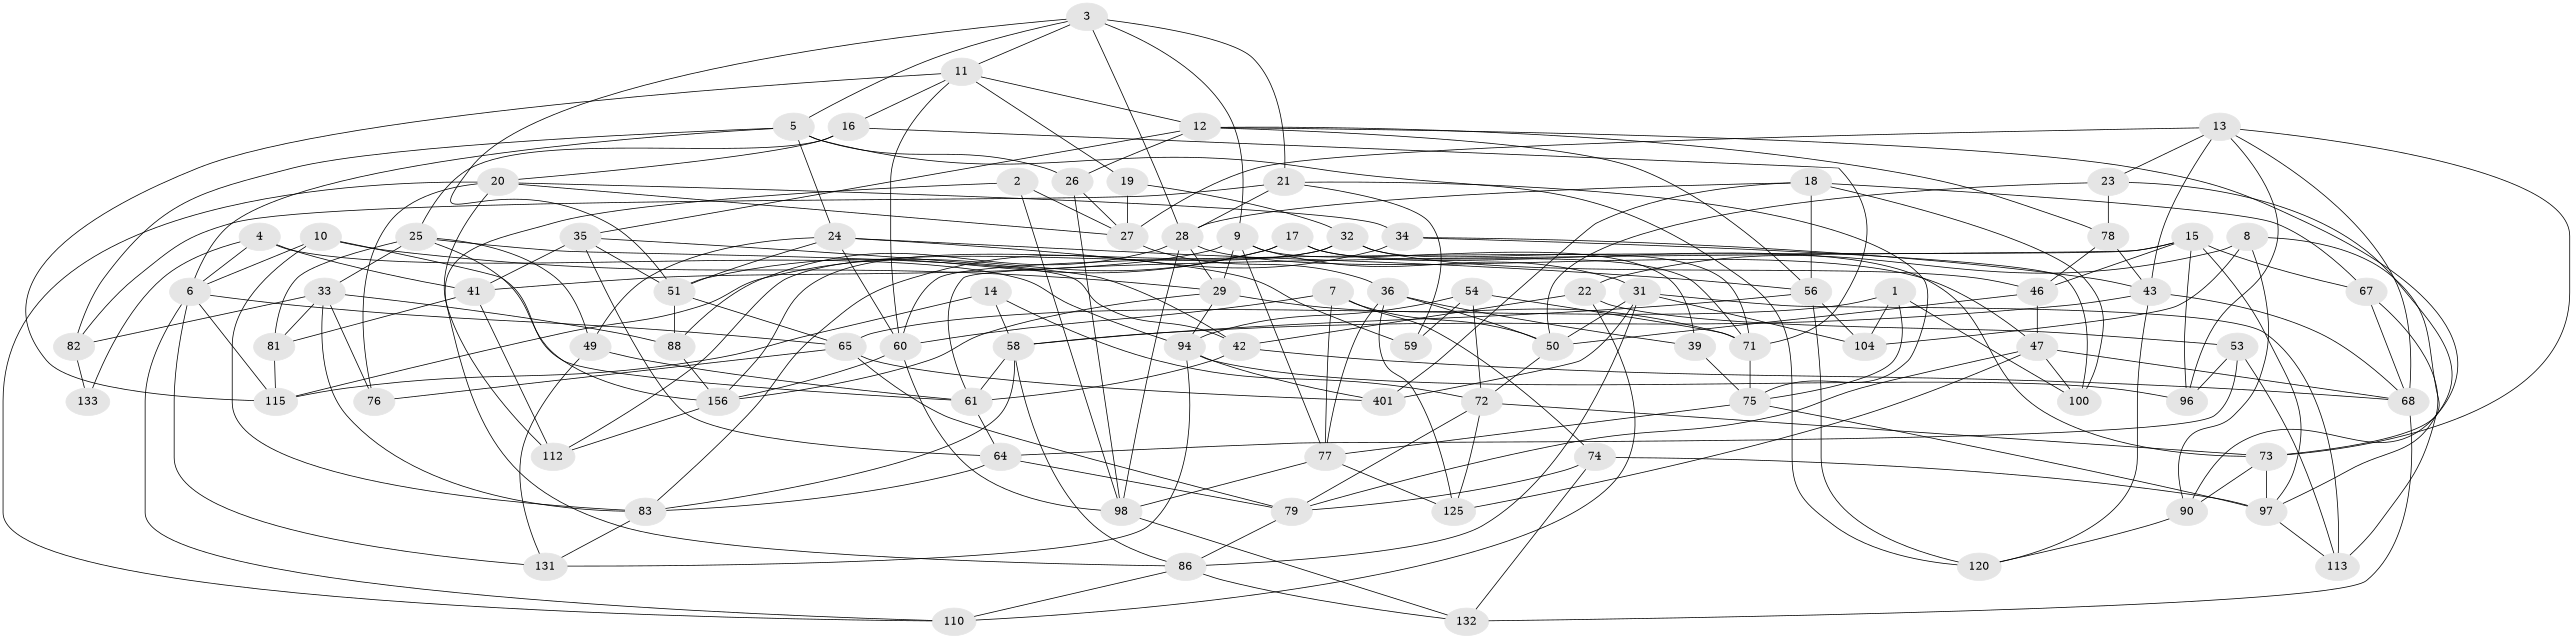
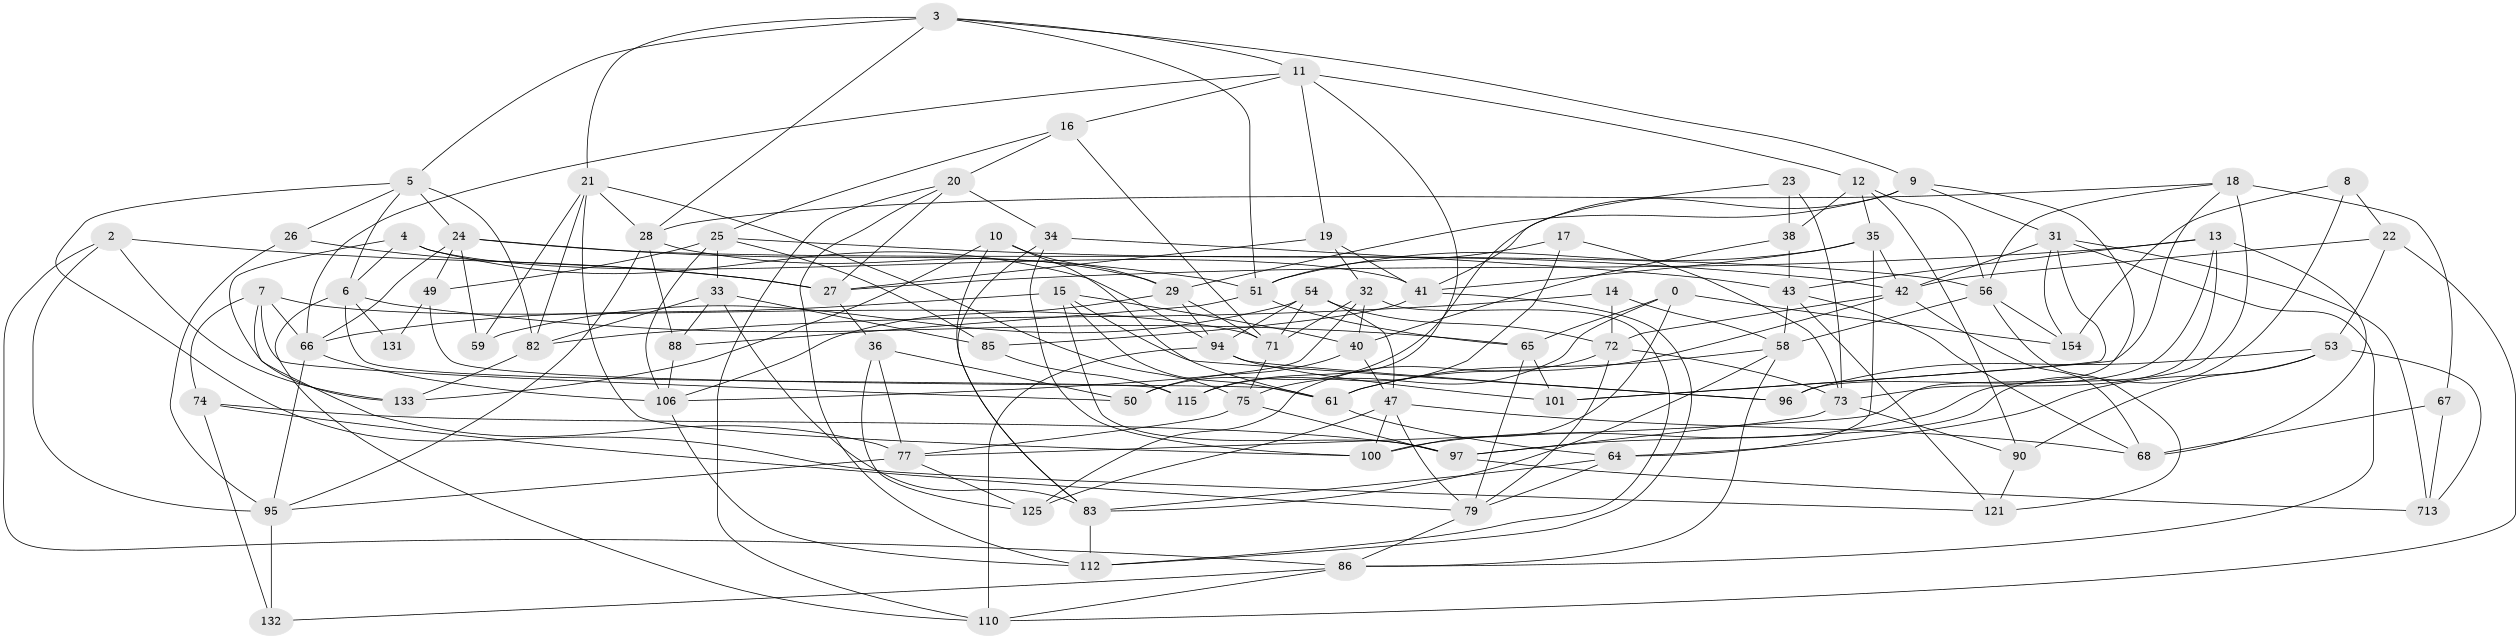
(1135, 153) -> none
(2164, 154) -> none
(2108, 237) -> (1789, 237)
(1537, 259) -> (868, 311)
(1788, 261) -> (1389, 343)
(255, 264) -> (713, 358)
none -> (1374, 264)
(2277, 269) -> none
(1895, 292) -> (1675, 292)
(2037, 292) -> (1357, 347)
(1597, 319) -> (1955, 273)
(274, 347) -> (989, 347)
(901, 347) -> (307, 347)
(1695, 347) -> none
(1865, 347) -> (2072, 347)
none -> (233, 357)
(1517, 374) -> (1755, 315)
(552, 375) -> (1176, 316)
(2250, 398) -> (2163, 388)
(374, 402) -> none
(718, 402) -> (666, 402)
(1383, 402) -> (1555, 402)
none -> (923, 442)
(1121, 512) -> (271, 512)
(596, 539) -> (1090, 539)
(967, 556) -> (1008, 409)
(1979, 567) -> (1995, 512)
(2338, 567) -> (2428, 512)
(2017, 609) -> none
